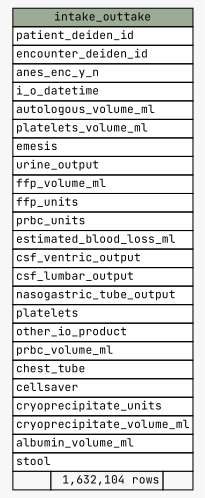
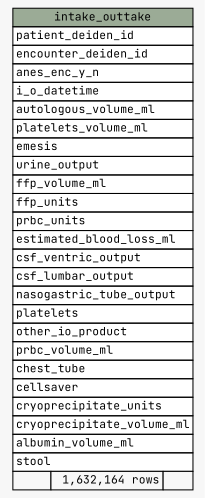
(111, 480) -> (111, 480)
